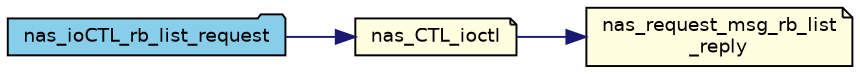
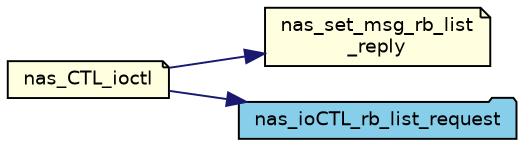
(311, 37) -> (198, 95)
(719, 37) -> (378, 37)
